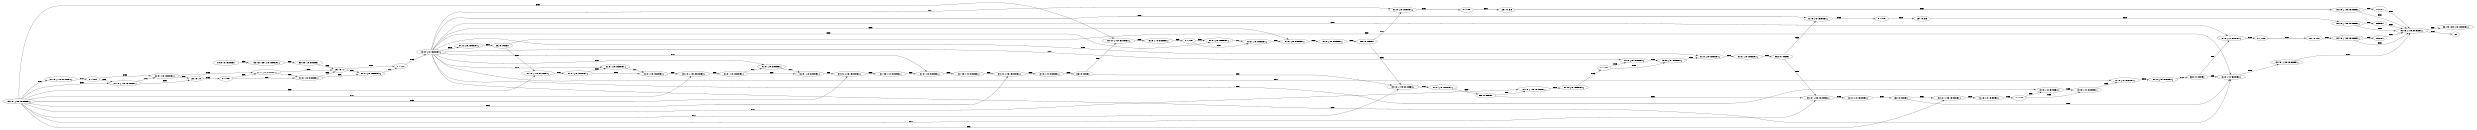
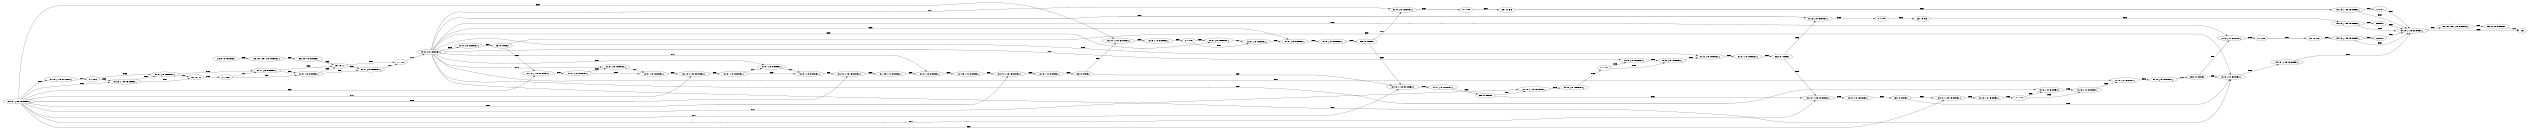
none -> (2496, 27)
